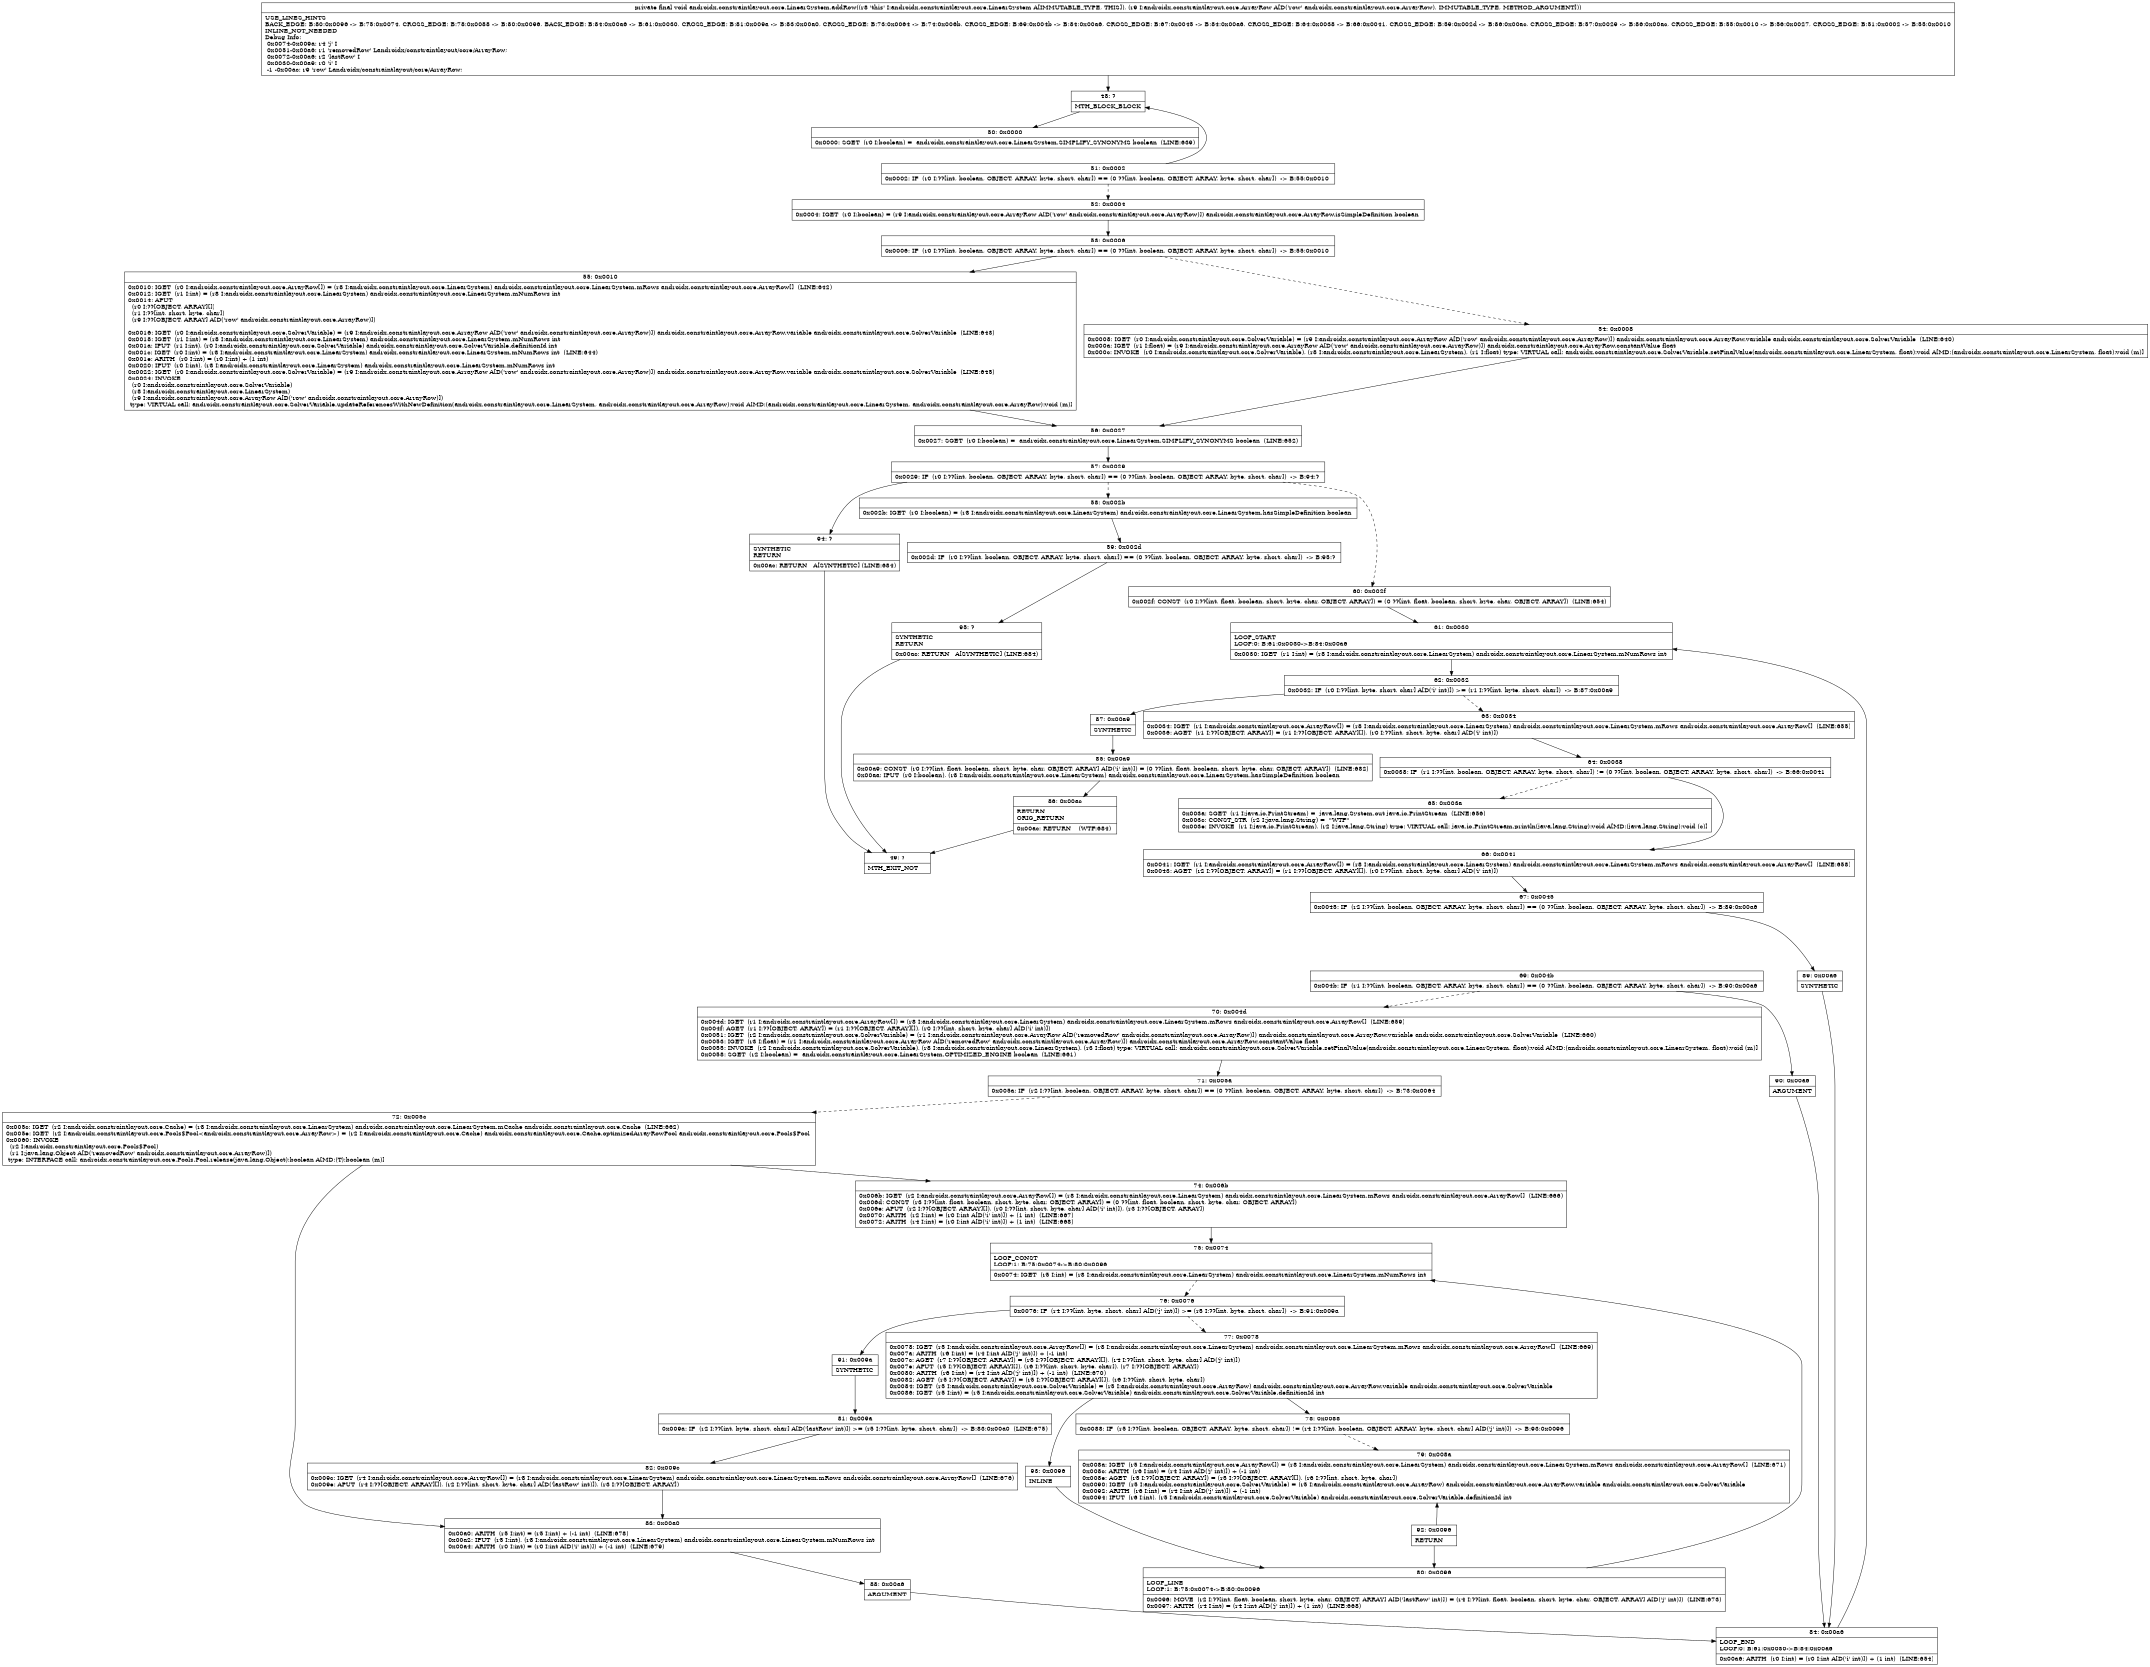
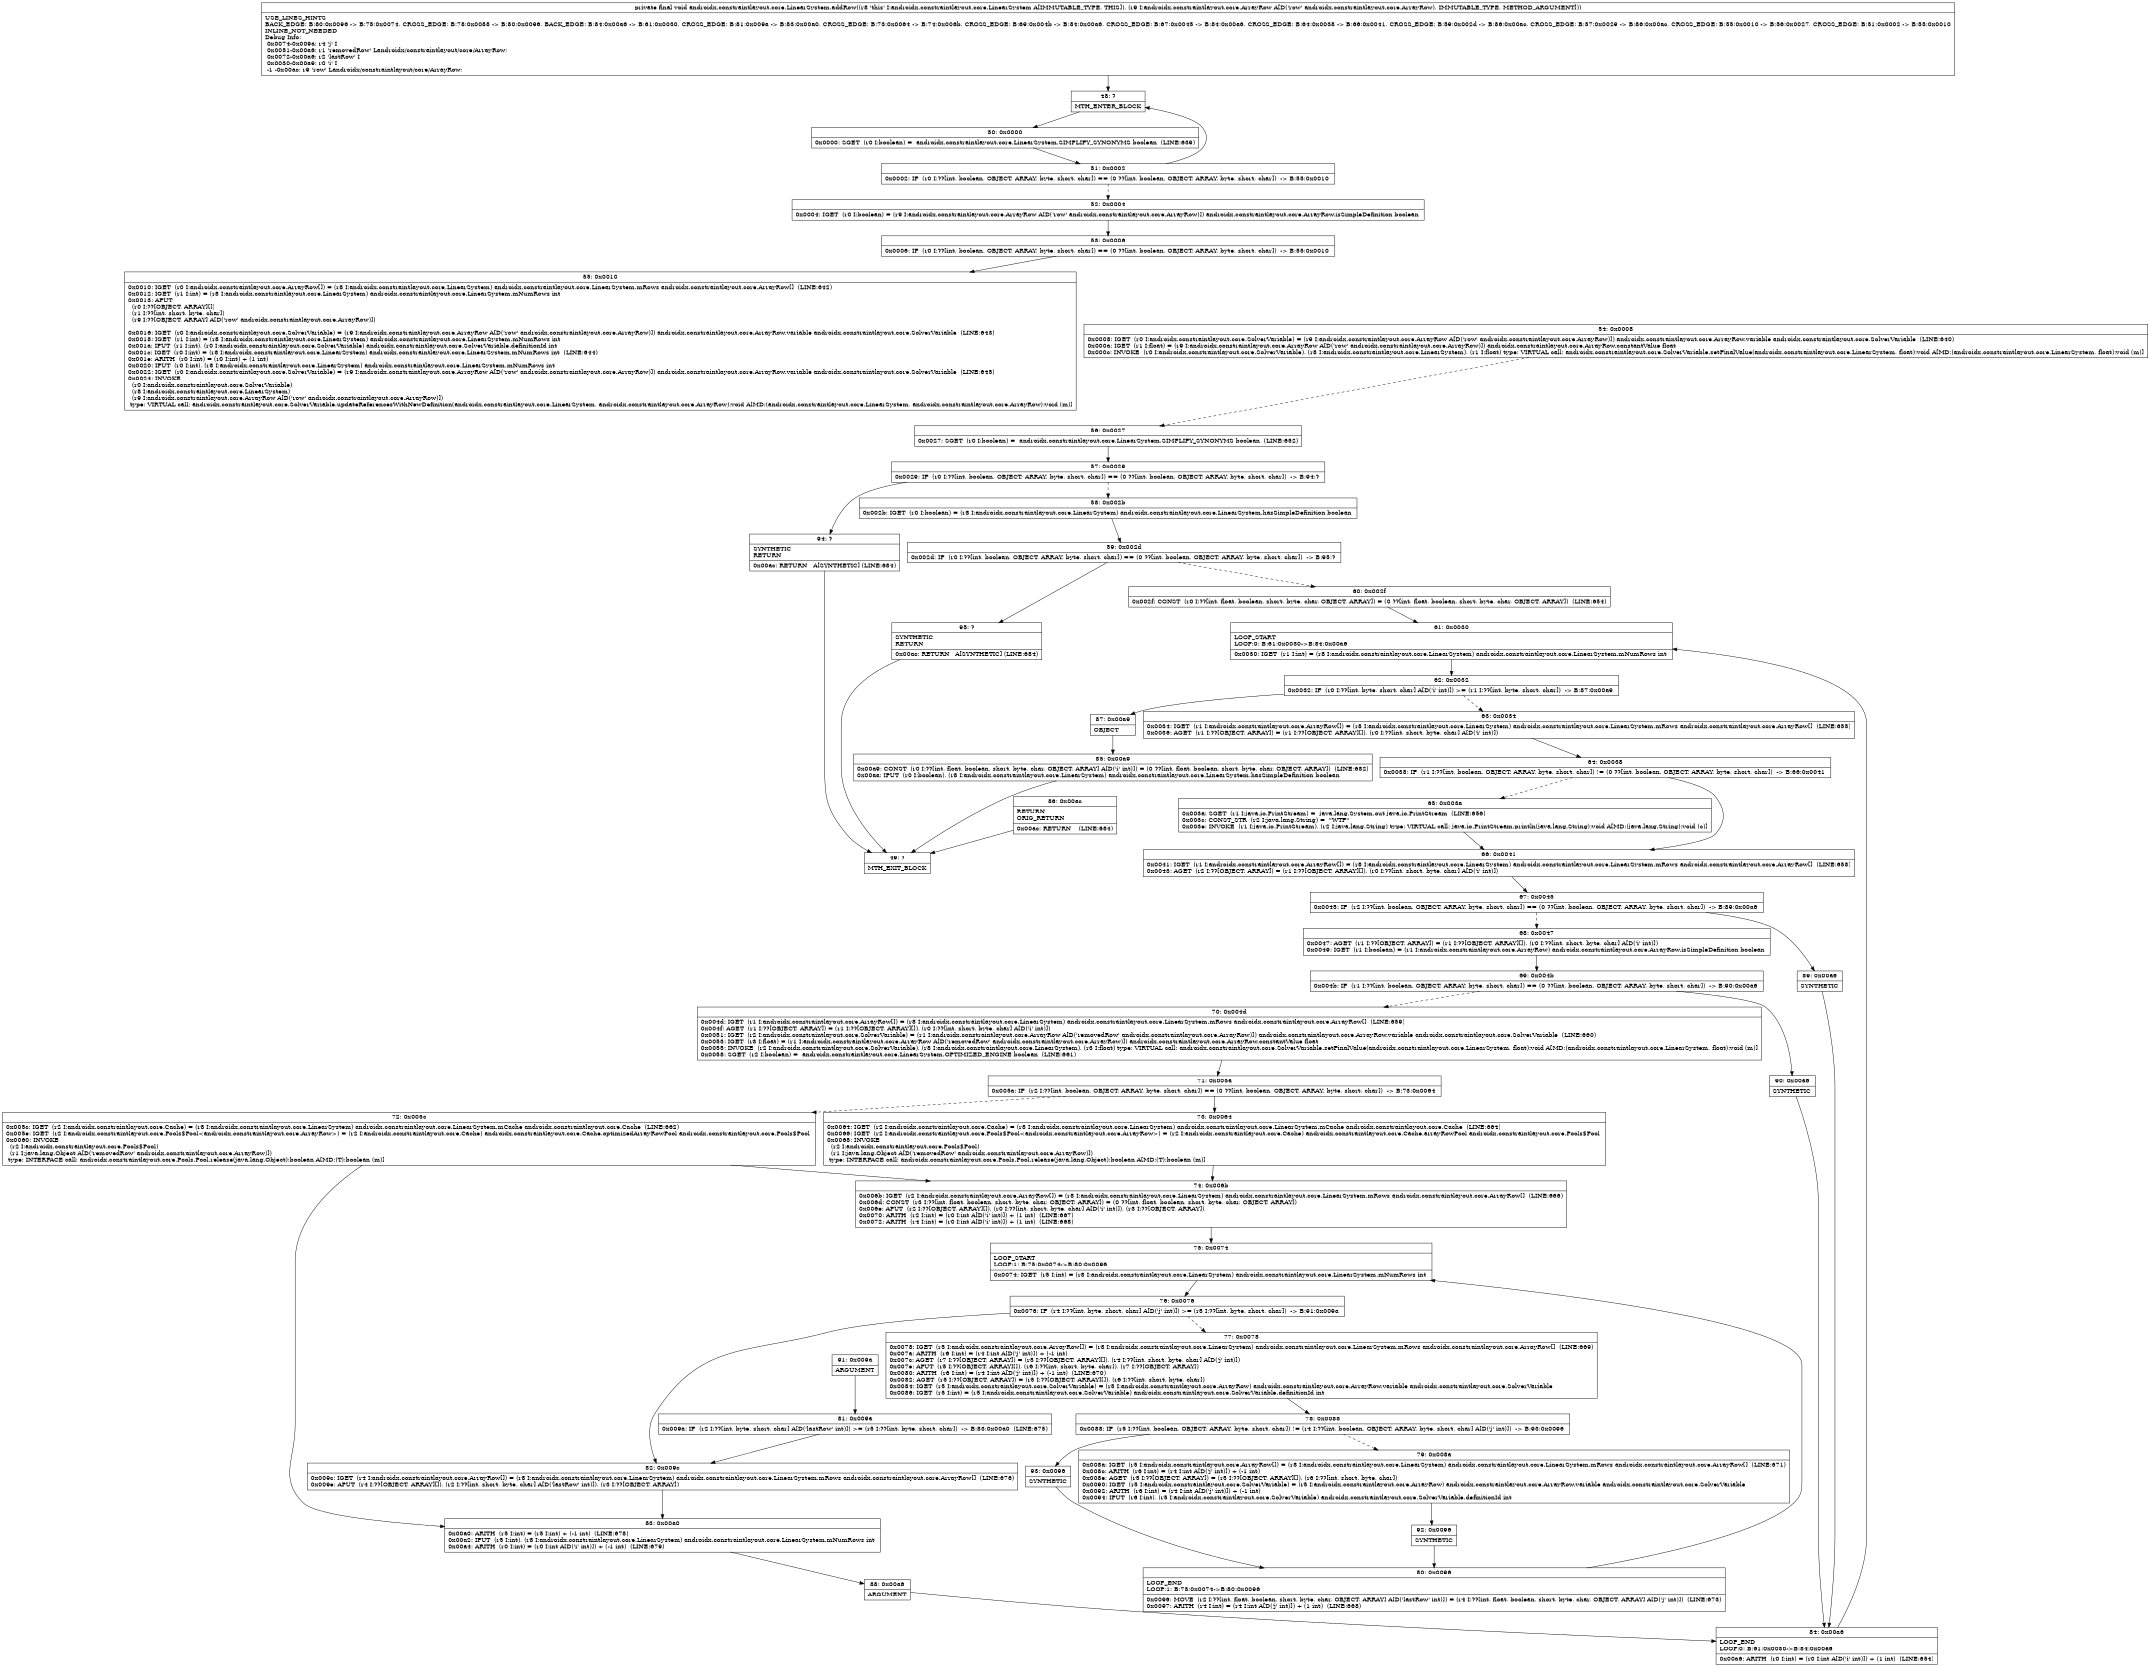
(1108, 107) -> (1108, 107)
none -> (1054, 155)
(1342, 290) -> none
(152, 300) -> (152, 300)
(1347, 391) -> (1347, 391)
(1011, 418) -> none
(1363, 501) -> (1245, 574)
(1113, 730) -> (1106, 730)
(1093, 787) -> (983, 809)
(1064, 829) -> (1065, 829)
none -> (1472, 839)
(893, 868) -> (897, 868)
none -> (1537, 942)
(1792, 1091) -> (1792, 1091)
none -> (1215, 1139)
(1016, 1258) -> (1015, 1258)
(1192, 1287) -> (1192, 1287)
(931, 1318) -> (797, 1339)
(855, 1370) -> (855, 1370)
(1063, 1424) -> (1101, 1442)
(1041, 1482) -> (1048, 1482)
(1437, 1516) -> (1431, 1512)
(1429, 1540) -> (1434, 1540)
(1165, 1583) -> (1164, 1583)
